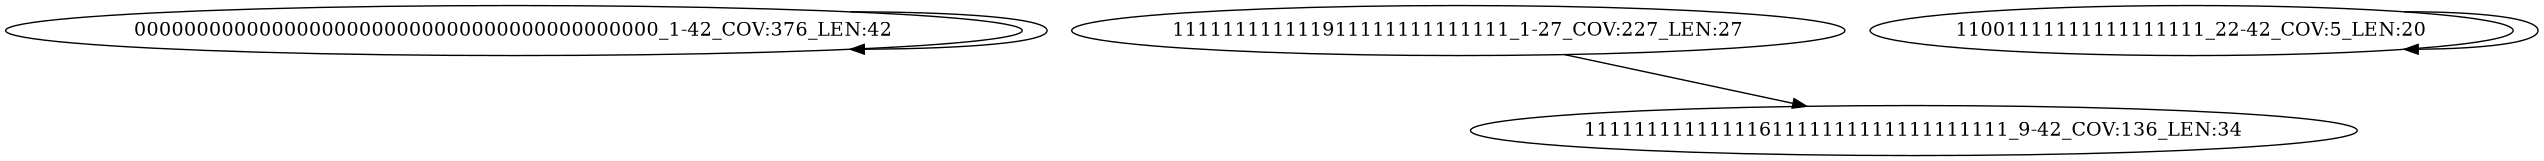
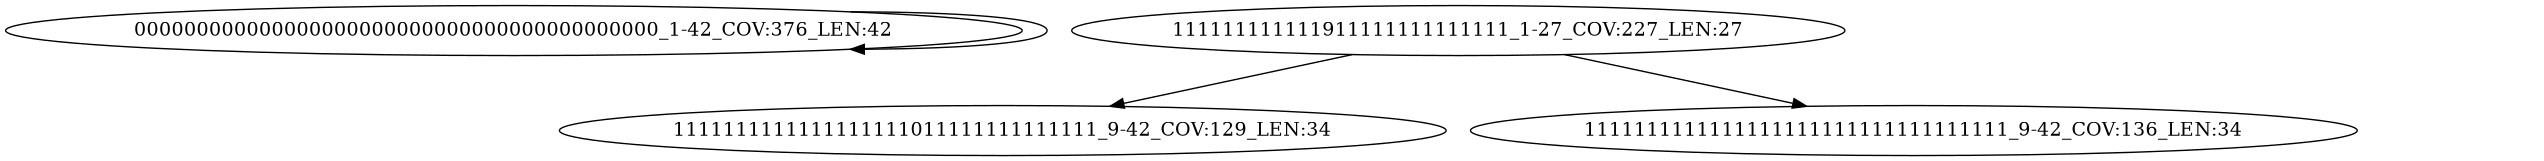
(2192, 31) -> none
none -> (1003, 131)
(1914, 131) -> (1914, 131)
